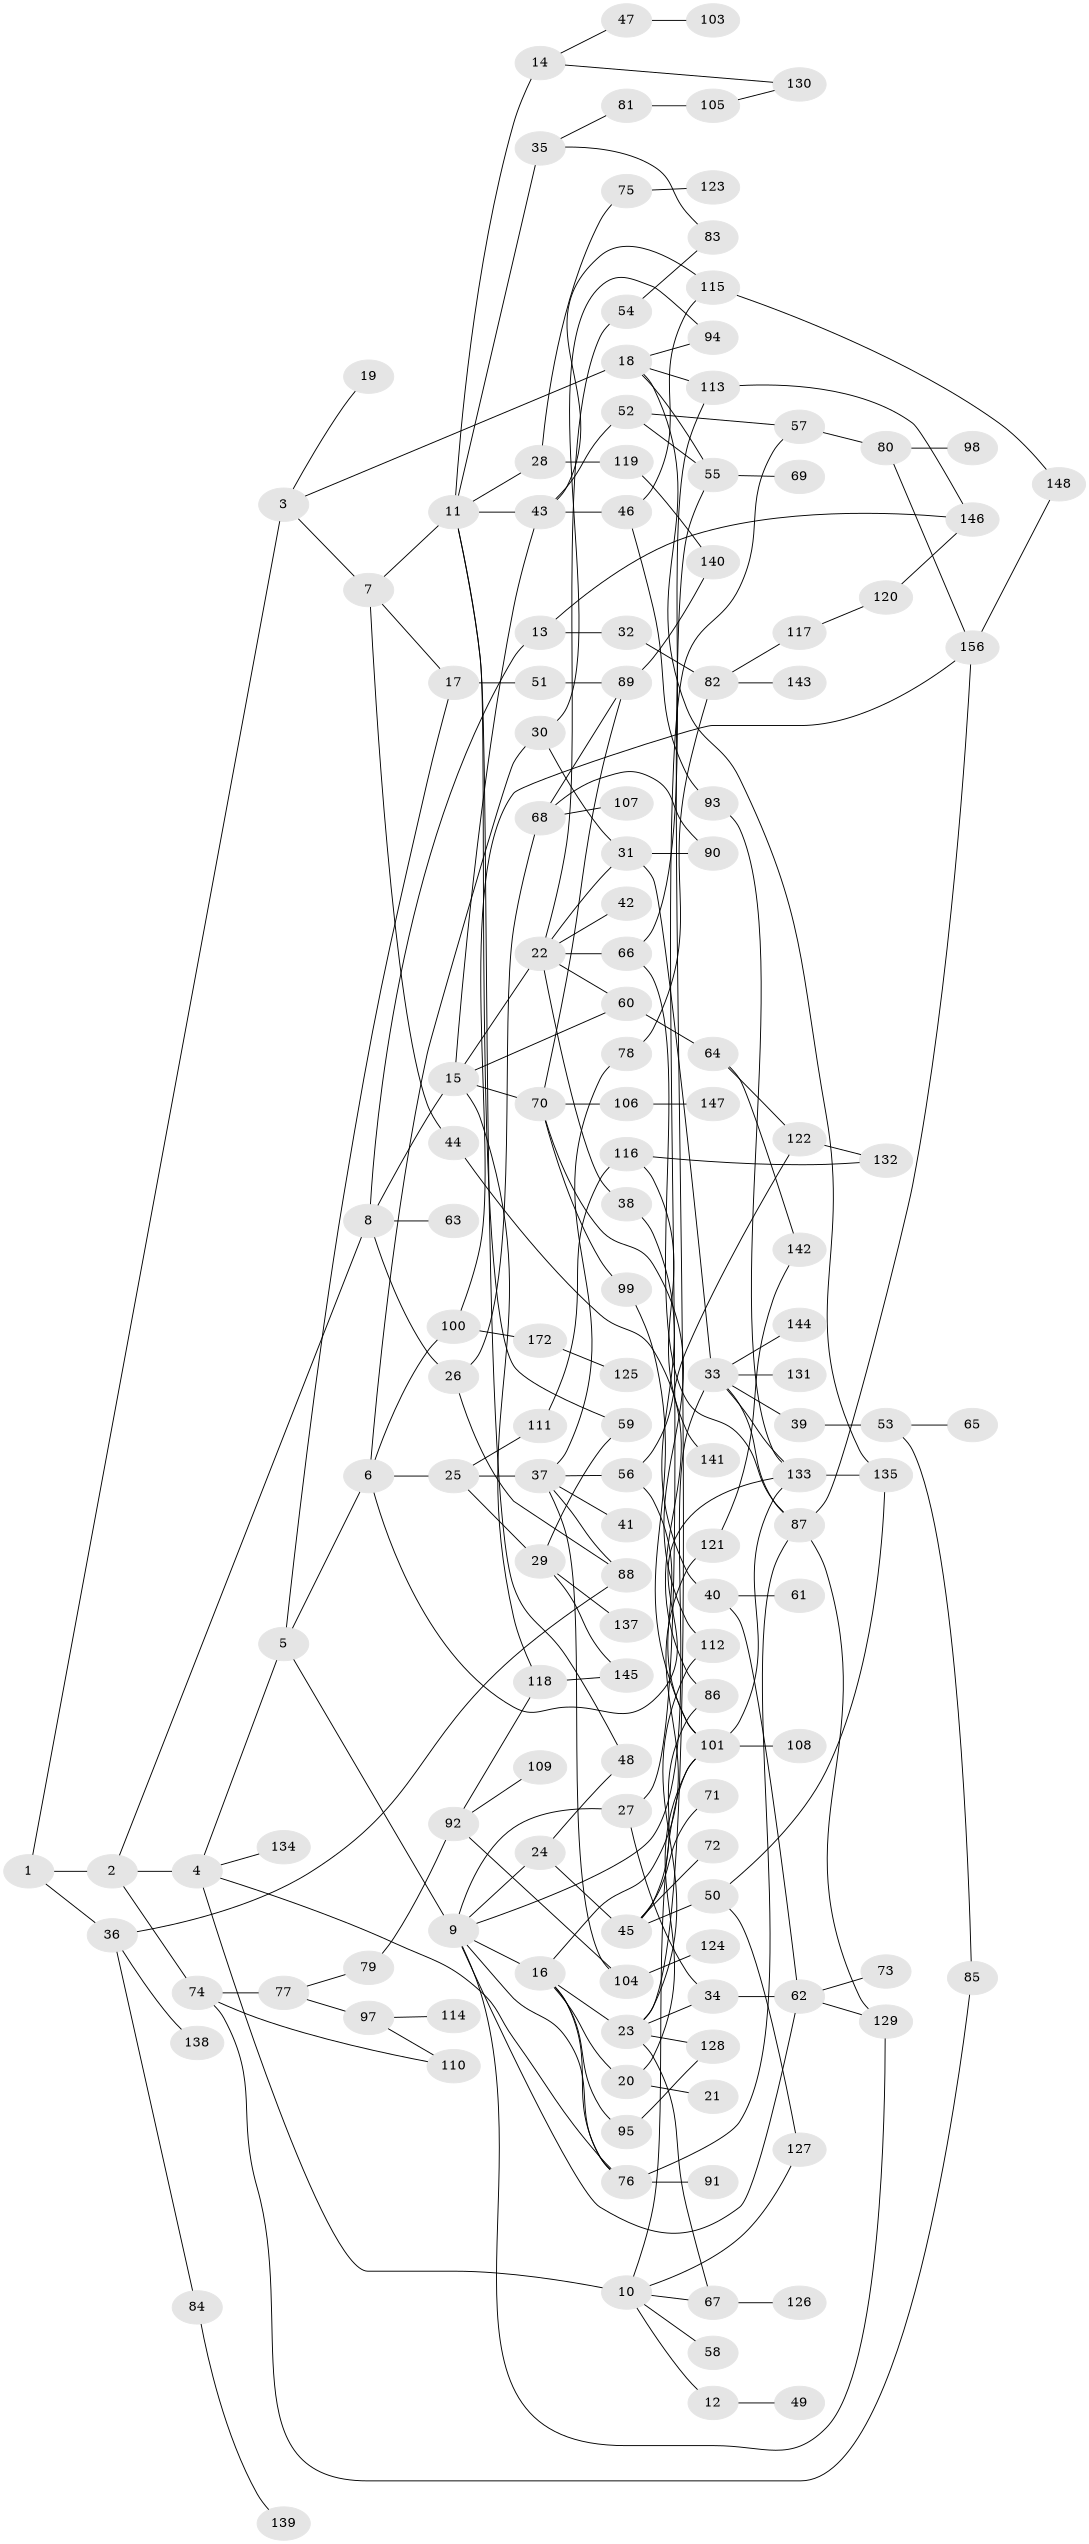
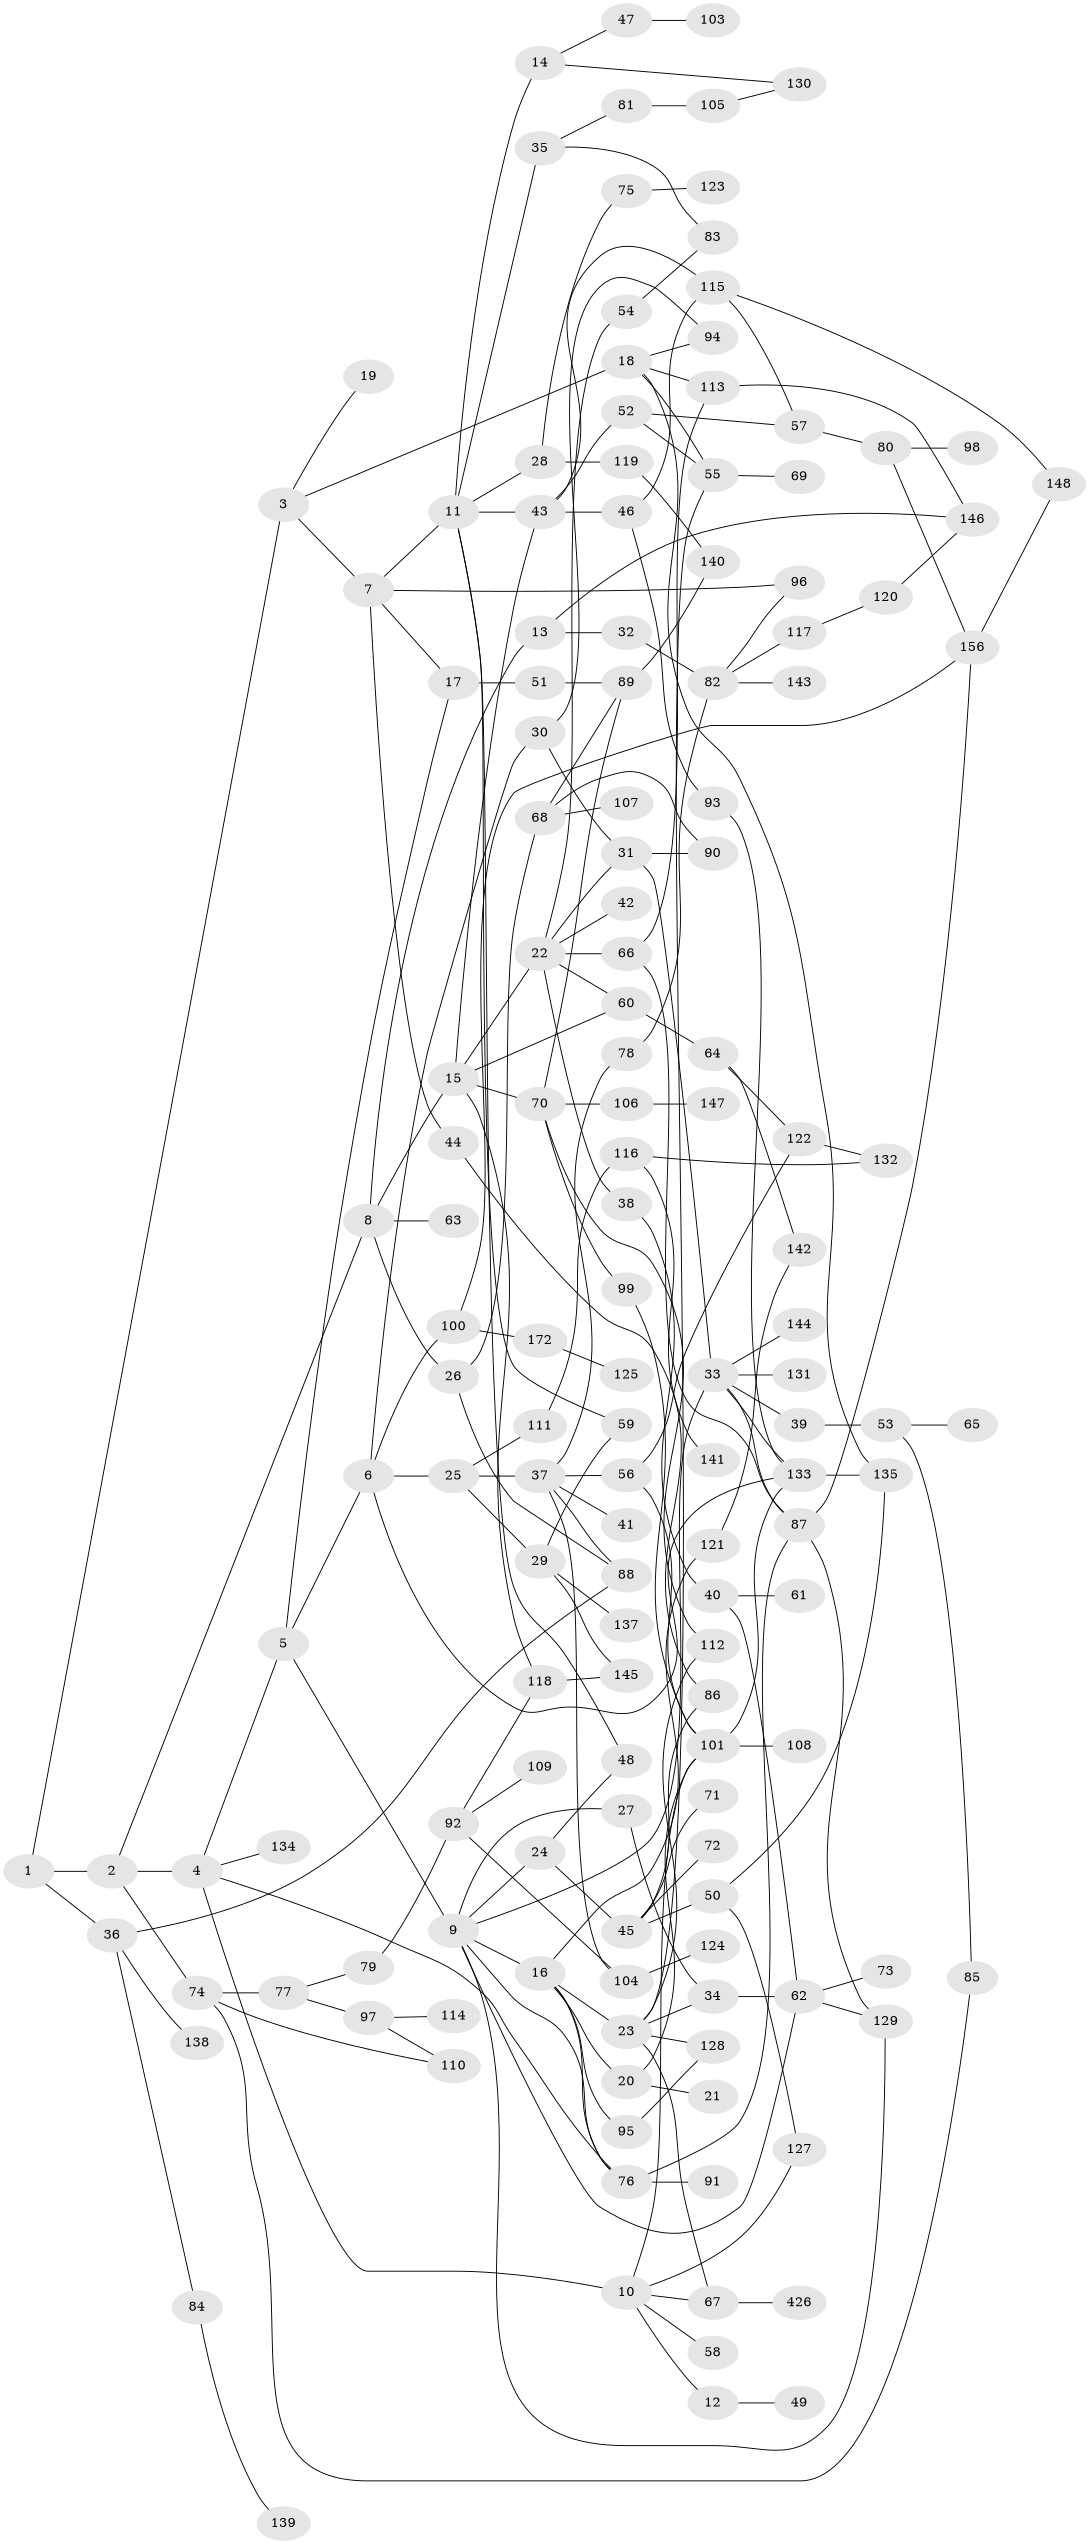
none -> (800, 583)
(673, 1212) -> (765, 353)
(800, 2303) -> (800, 2303)
